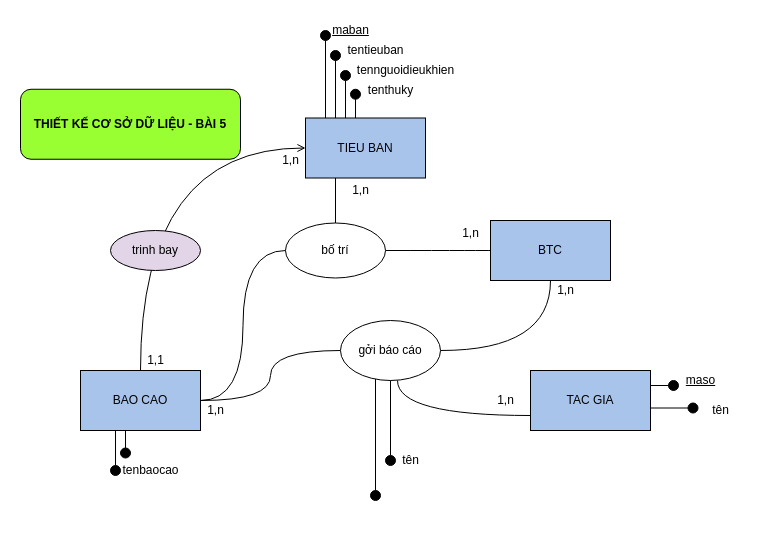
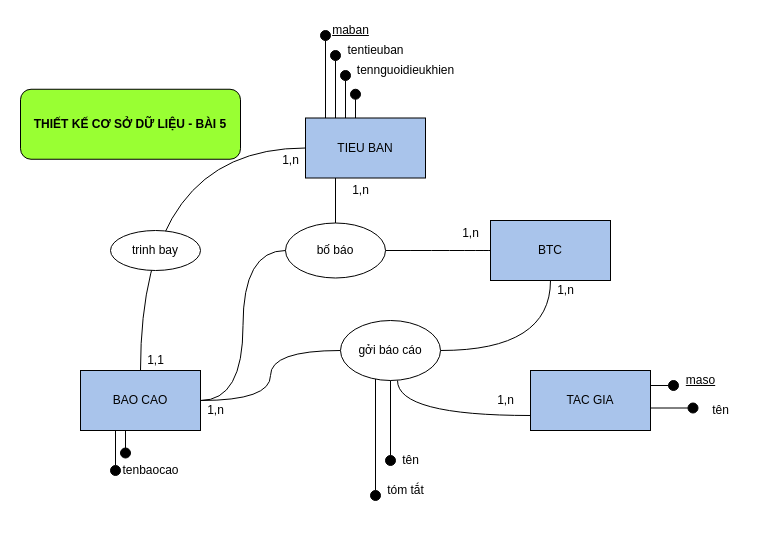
(391, 91) -> none
(299, 148) -> (299, 148)
(156, 251) -> (156, 251)
(336, 251) -> (336, 251)
none -> (406, 491)
